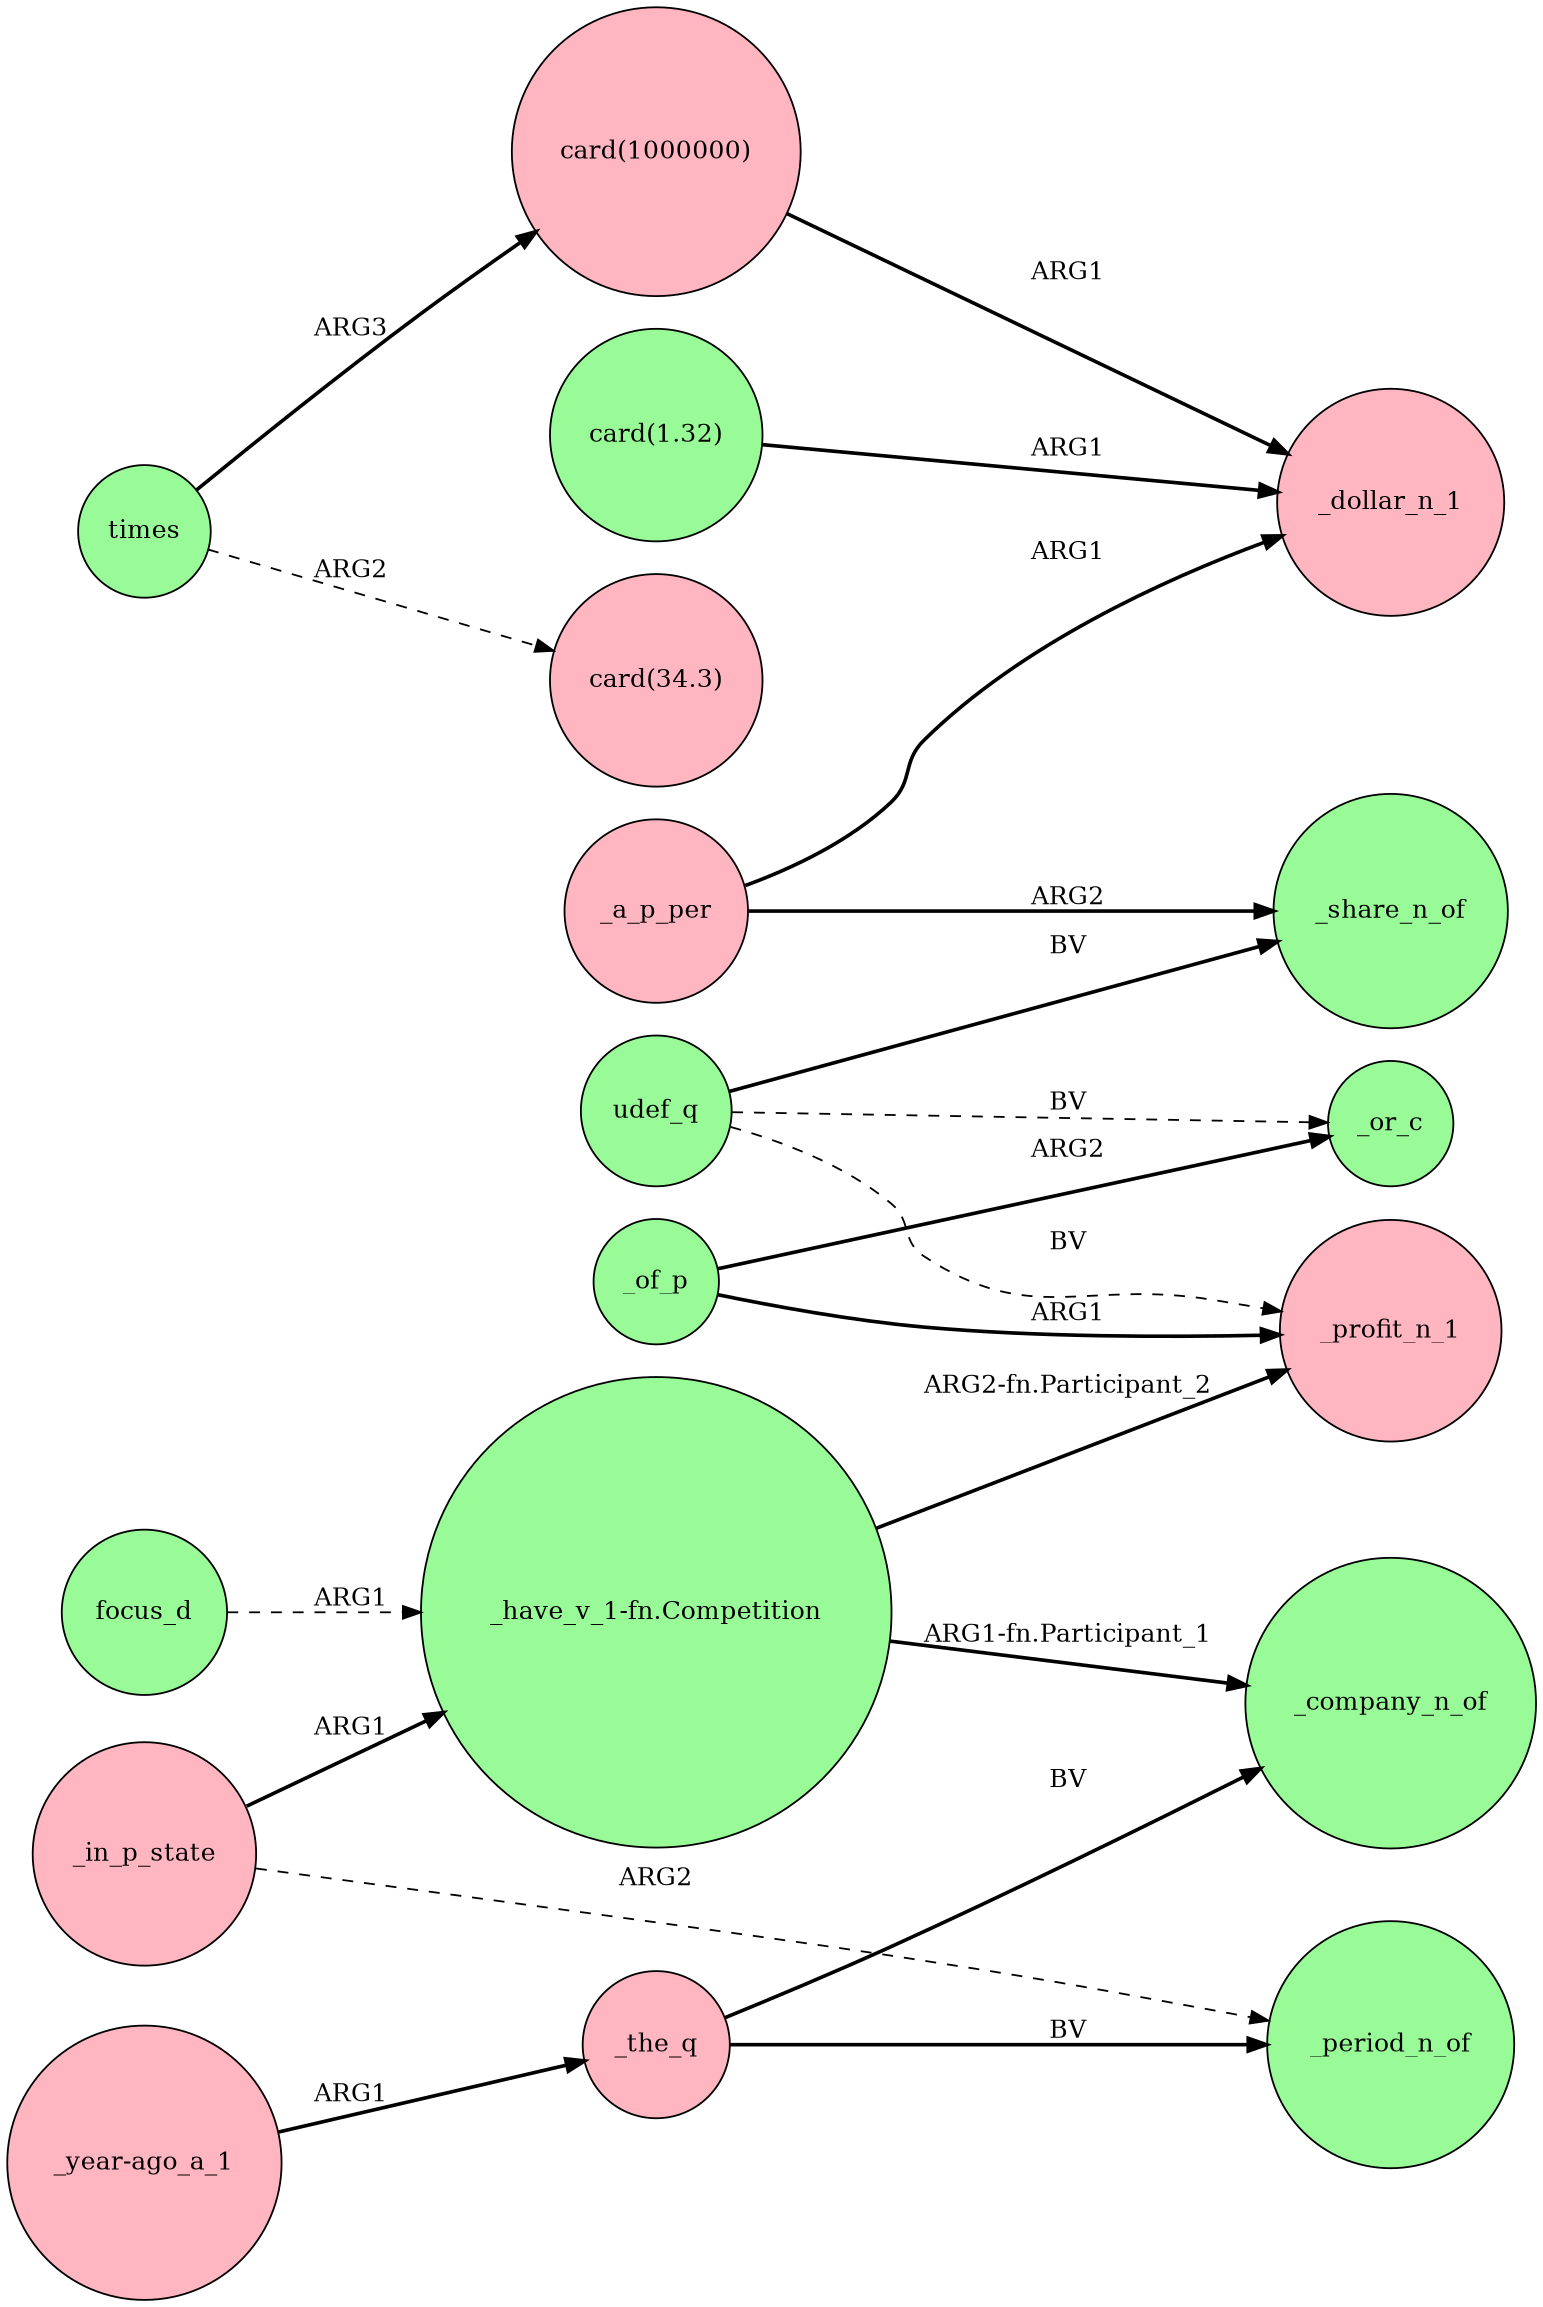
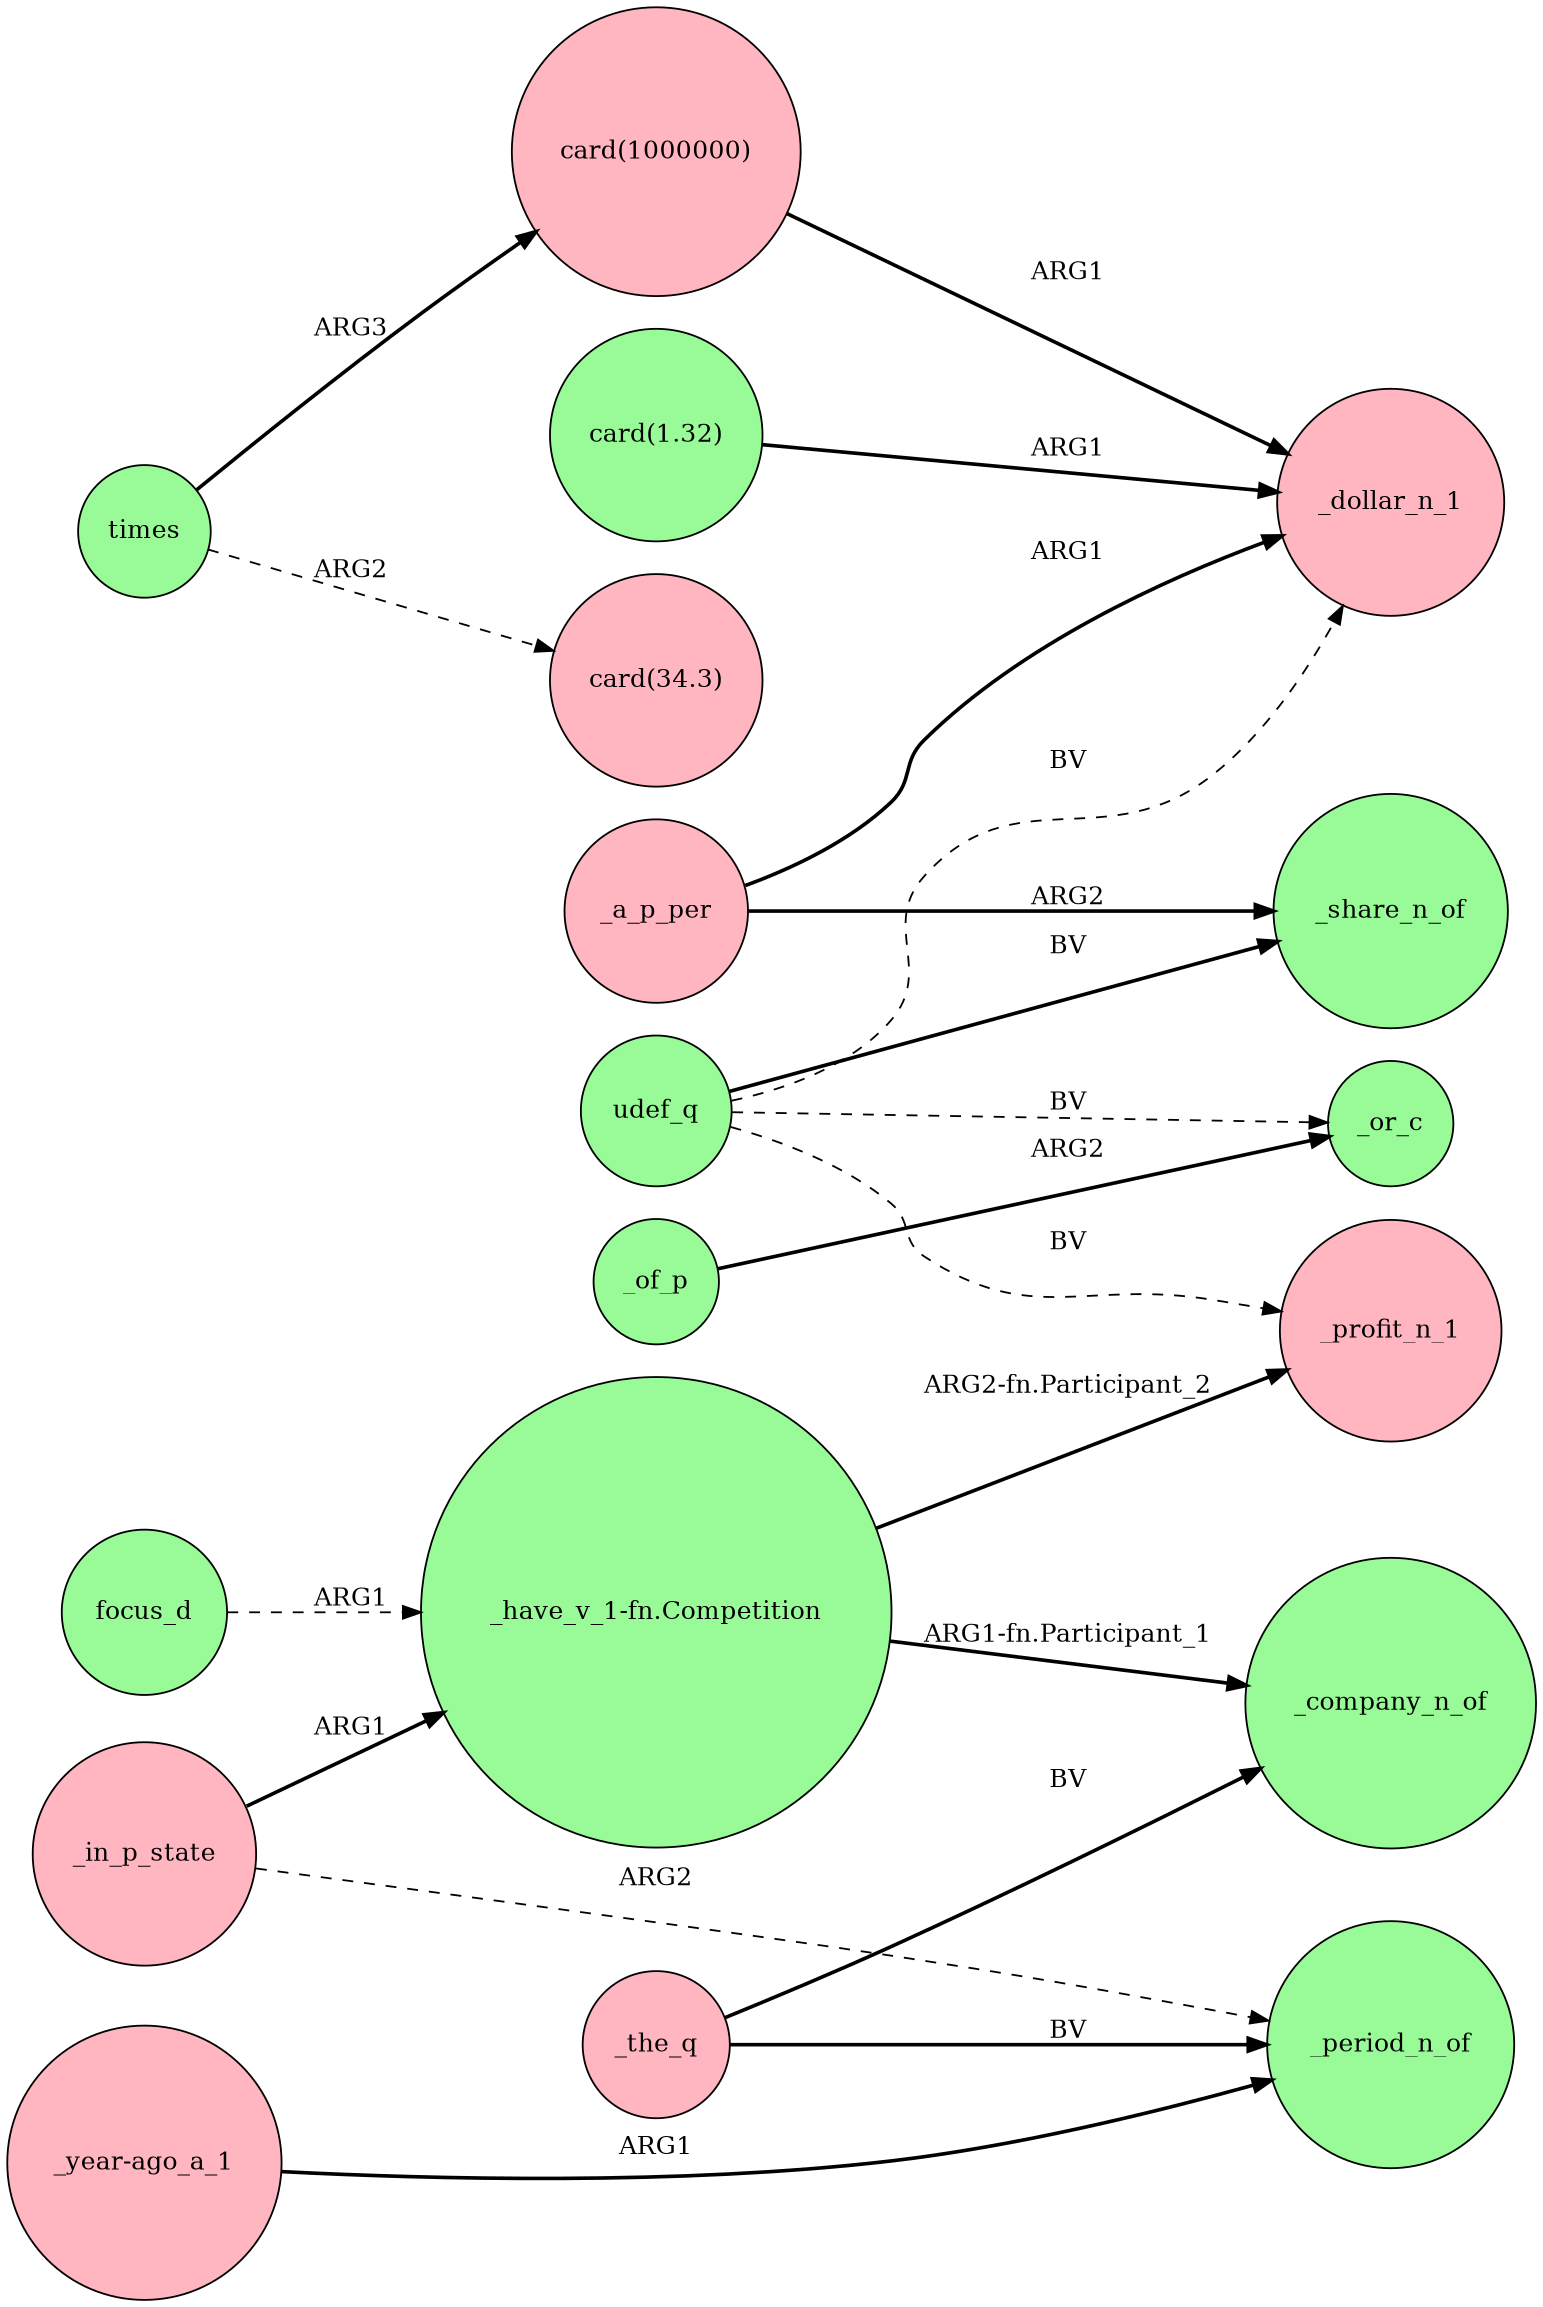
none -> (997, 829)
(988, 1332) -> none
(423, 2099) -> (772, 2171)
